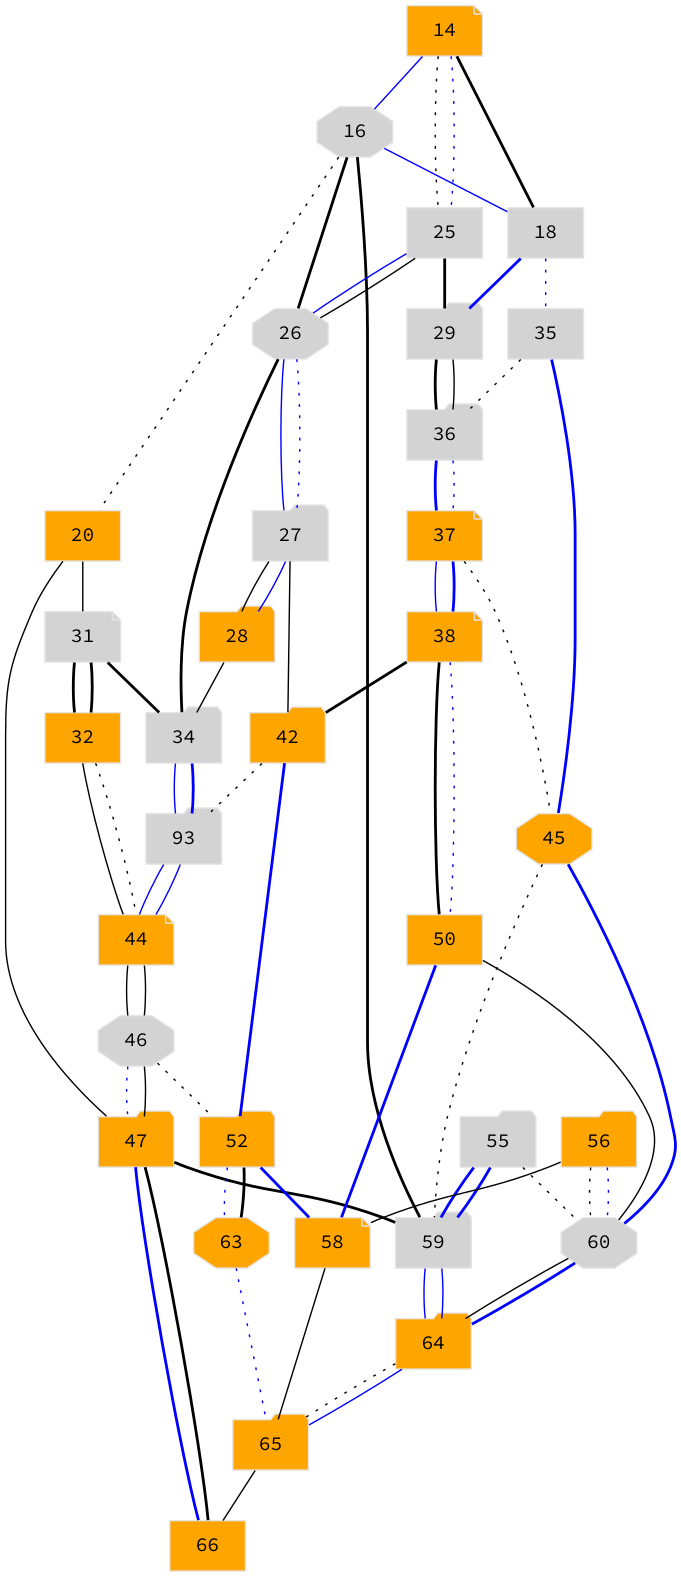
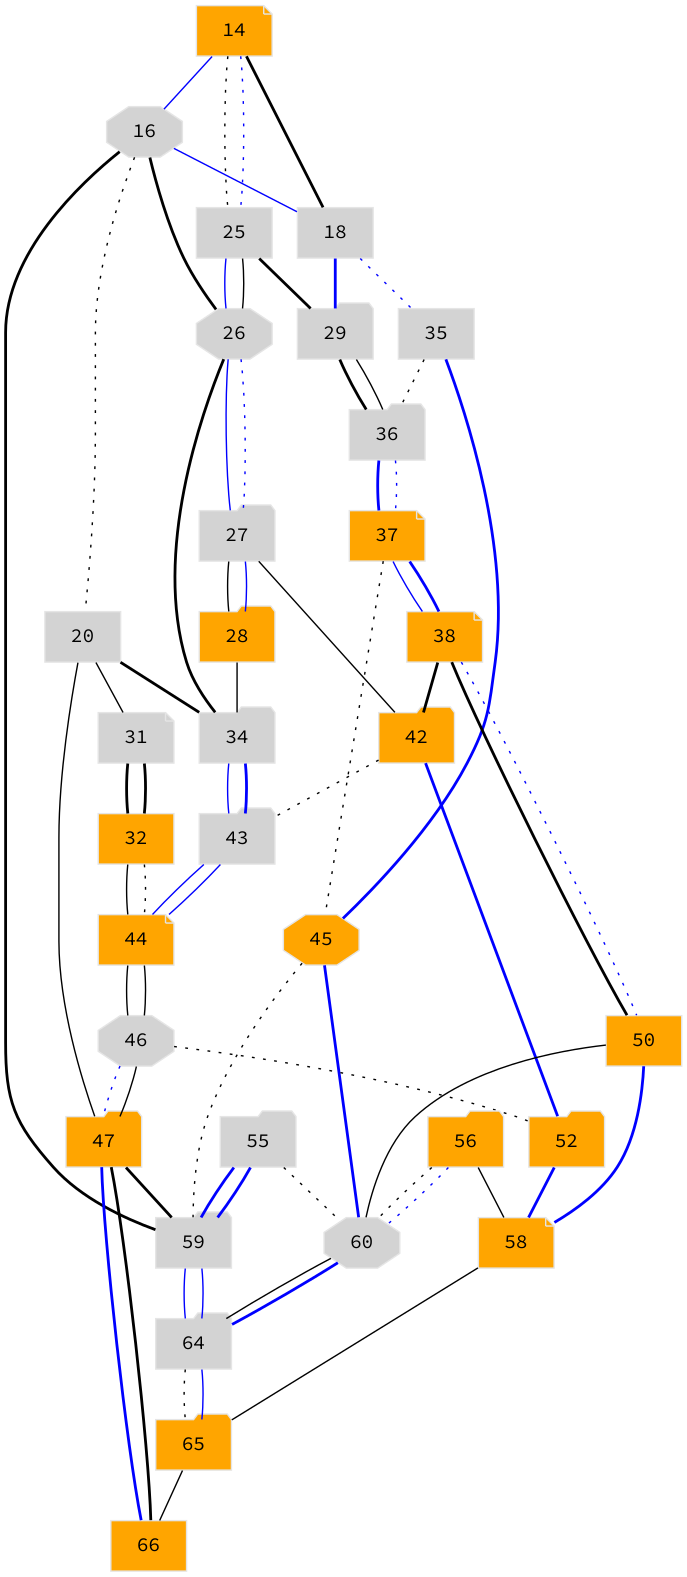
(83, 536) -> (83, 637)
(133, 688) -> (160, 687)
(184, 839) -> (237, 839)
(231, 1243) -> none
(433, 1344) -> (194, 1344)
